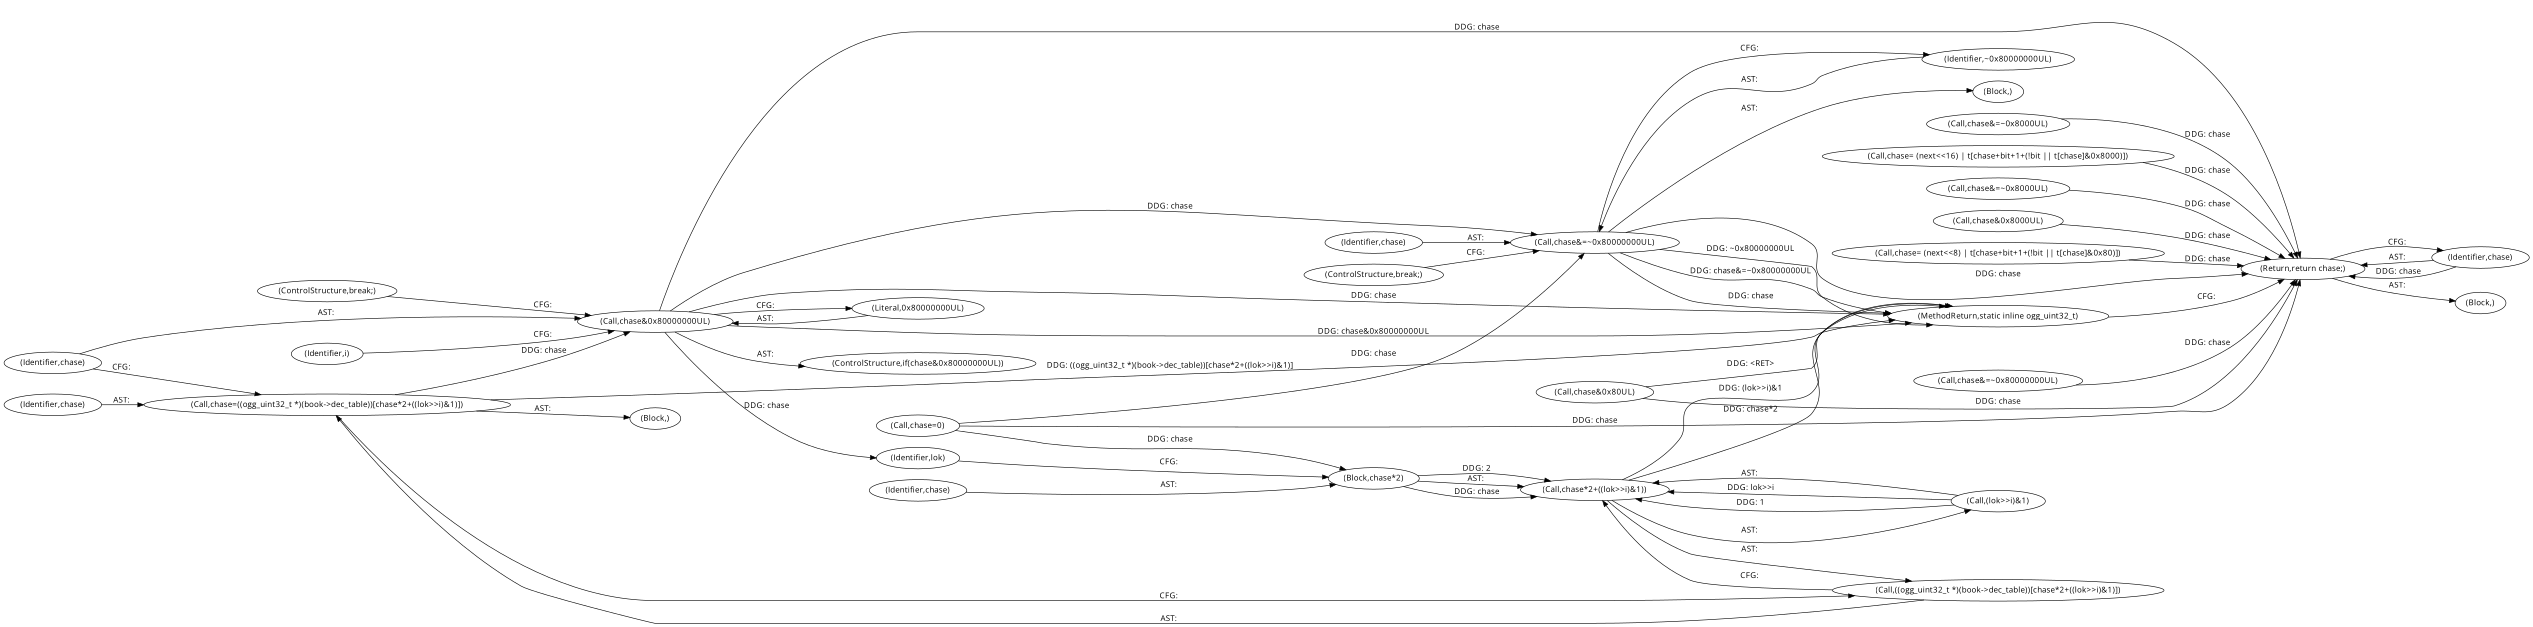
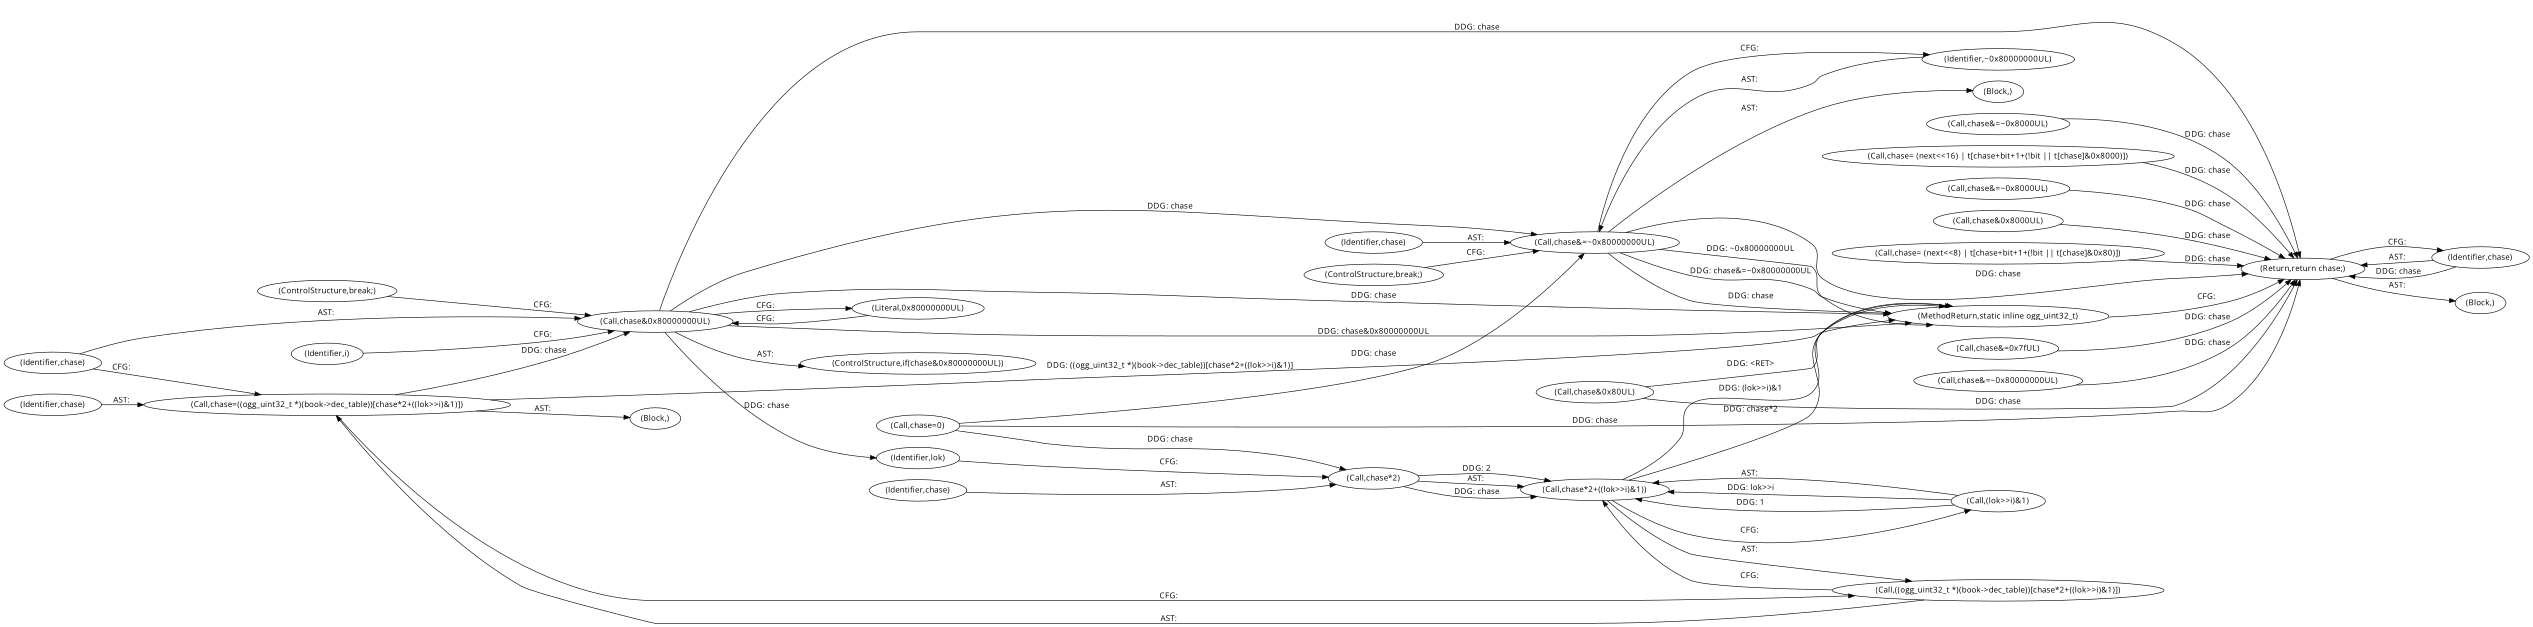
(767, 319) -> (767, 319)
none -> (1998, 349)
(1374, 478) -> (1374, 478)
(1751, 530) -> (1751, 530)
